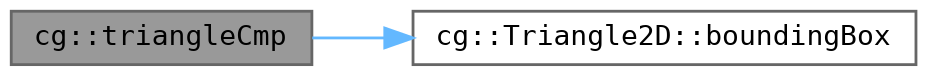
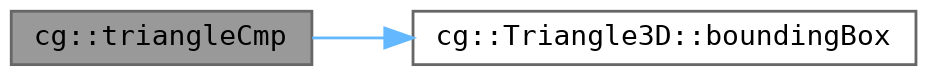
(664, 38) -> (664, 38)
